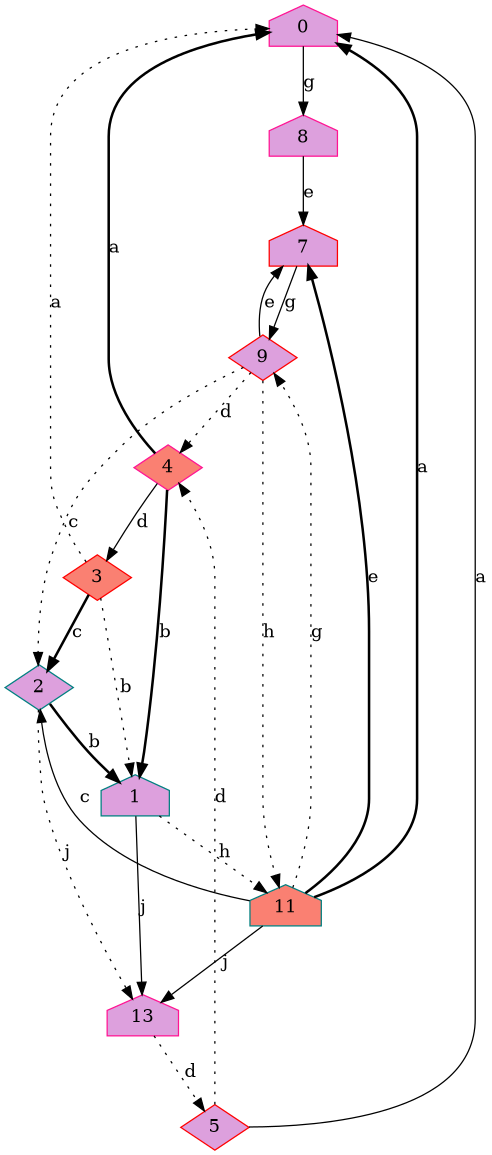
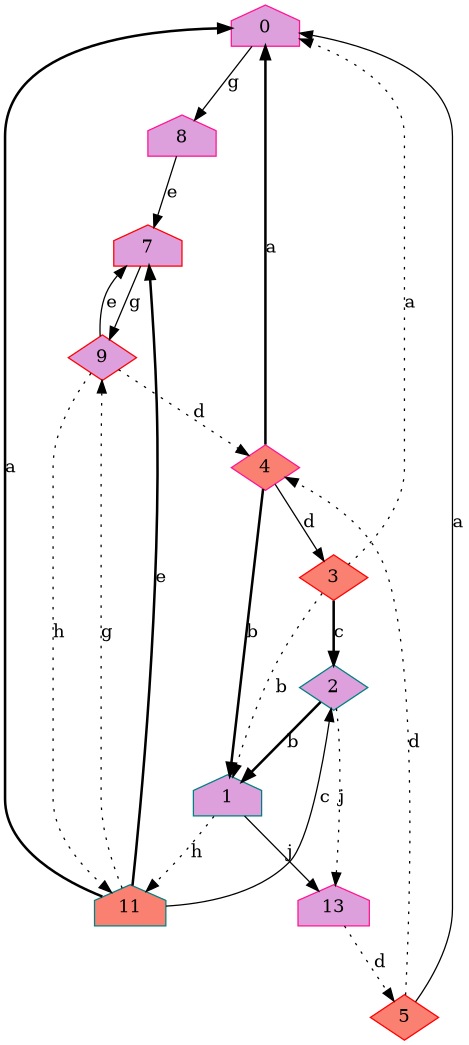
(92, 477) -> none
(224, 955) -> none
(215, 1127) -> (404, 1017)
